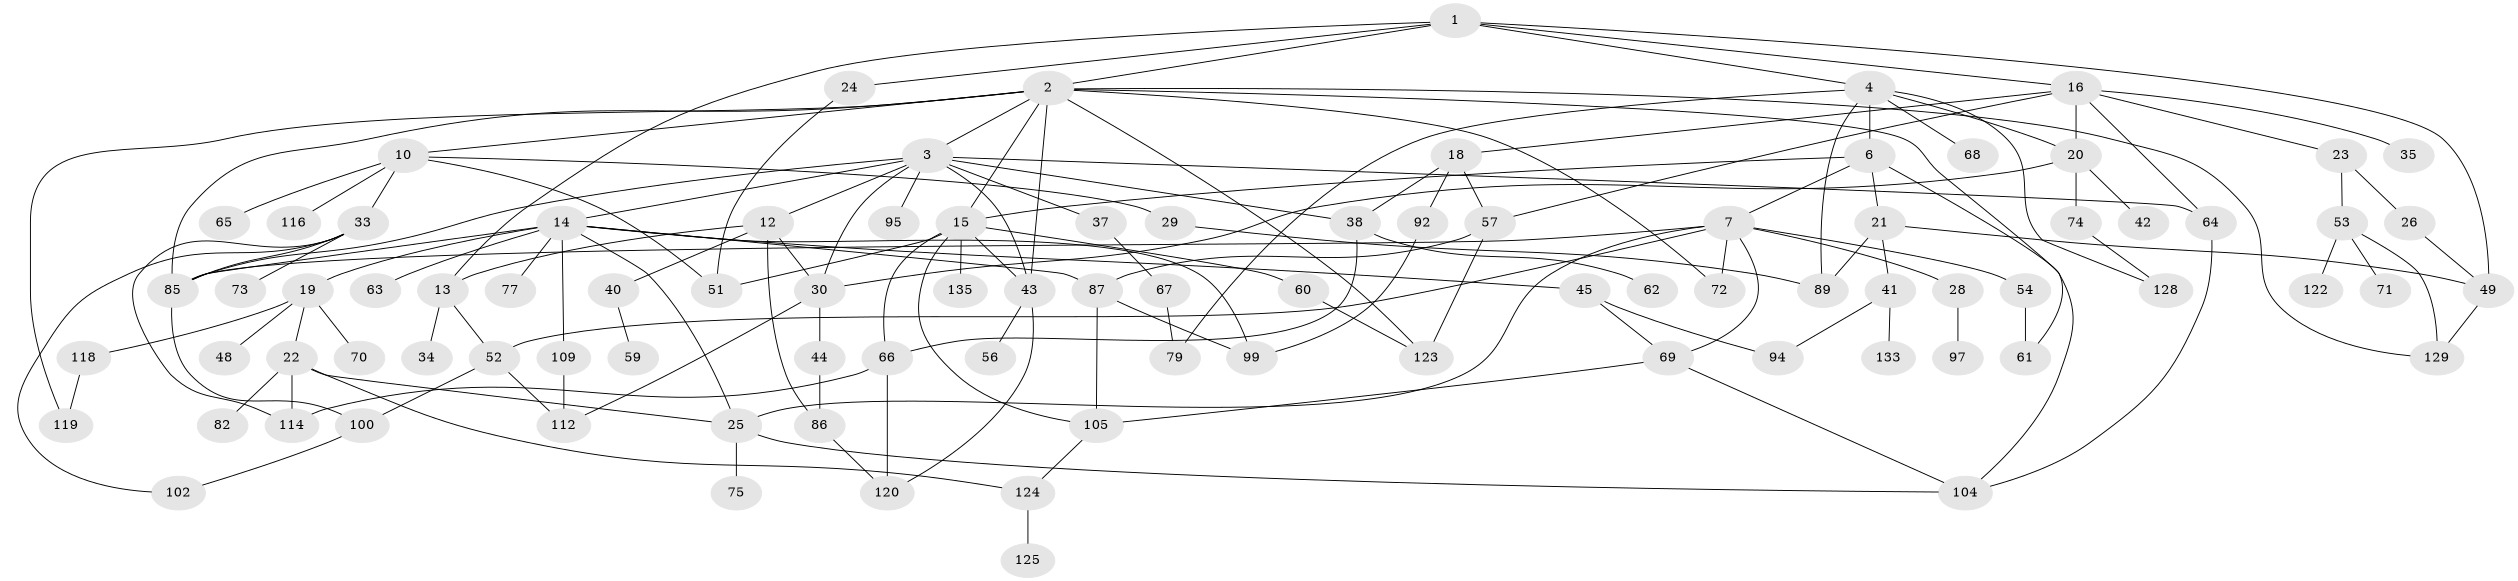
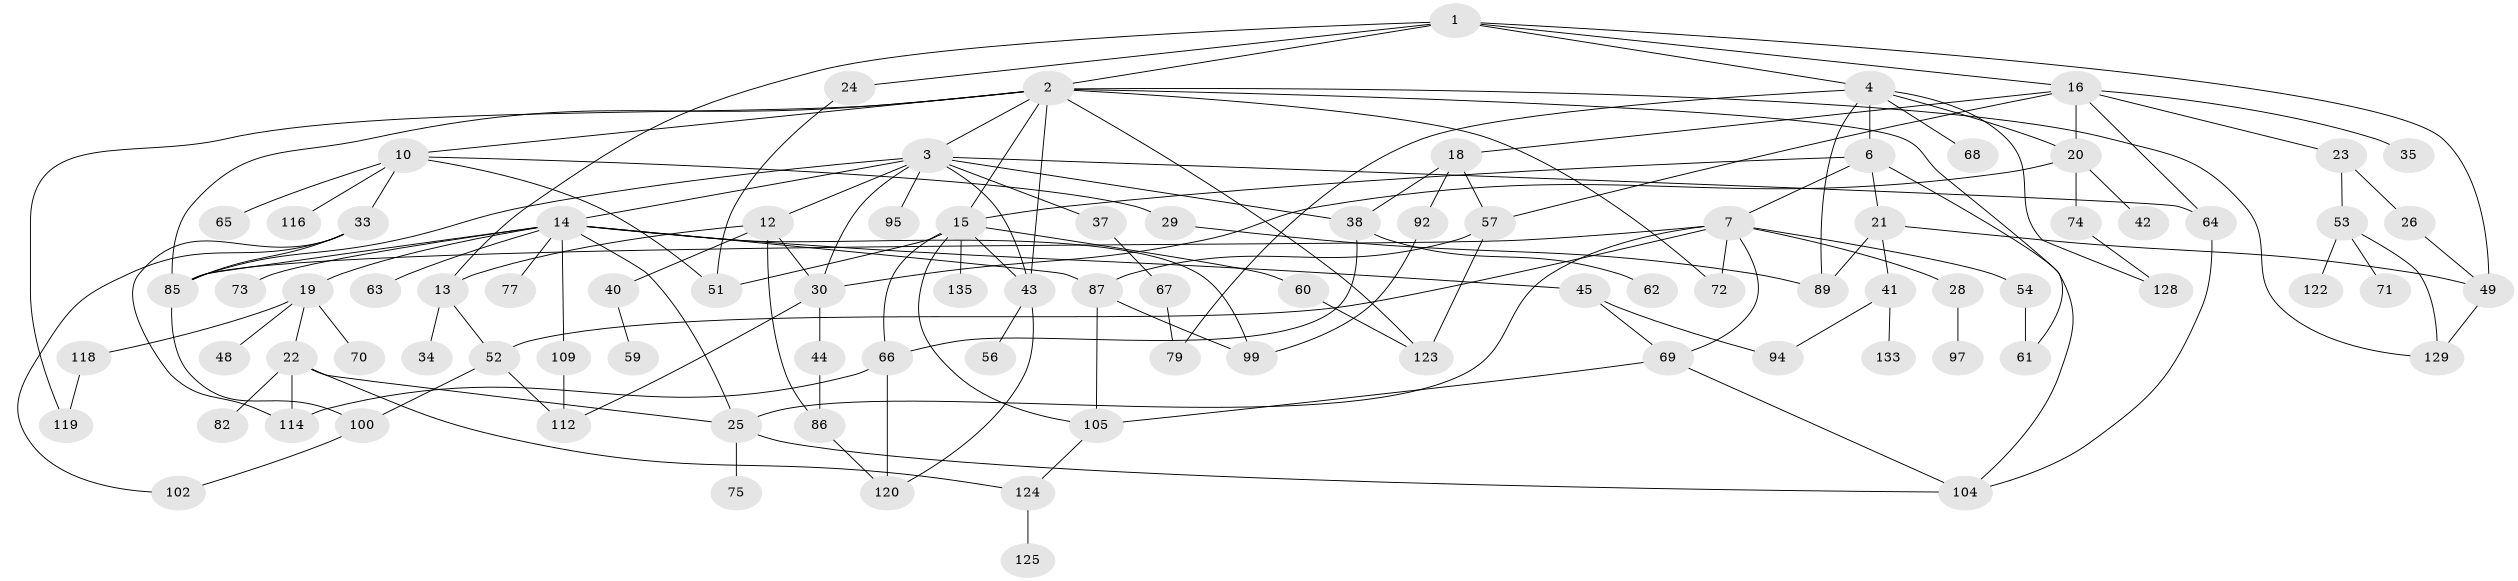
(302, 257) -> (397, 249)
